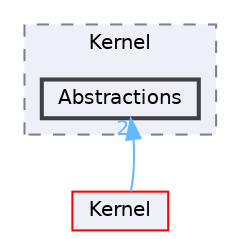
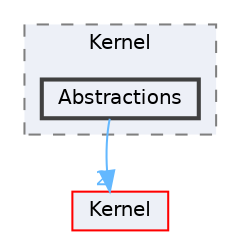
(134, 166) -> (107, 147)
